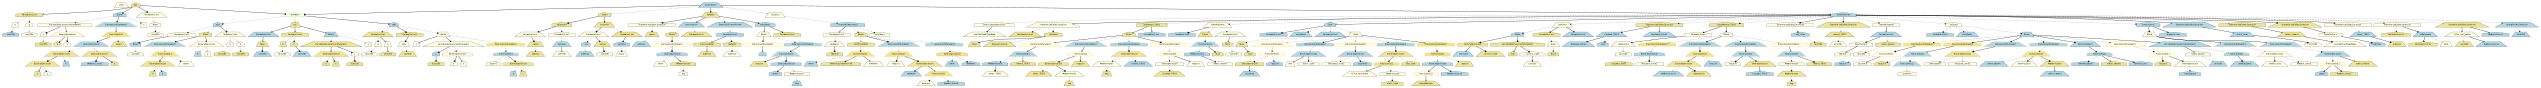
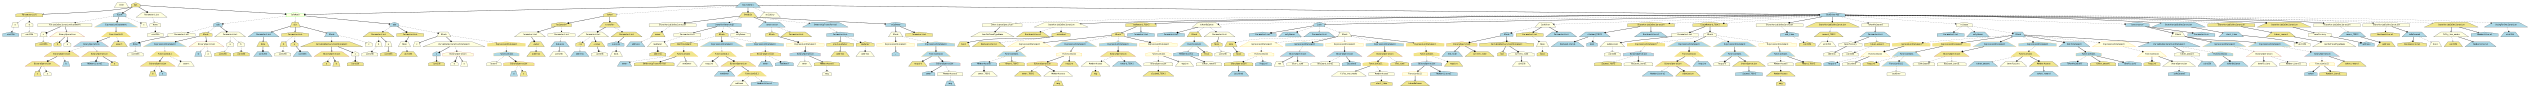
(1499, 17) -> (1488, 17)
(811, 20) -> (736, 20)
(586, 44) -> (580, 44)
